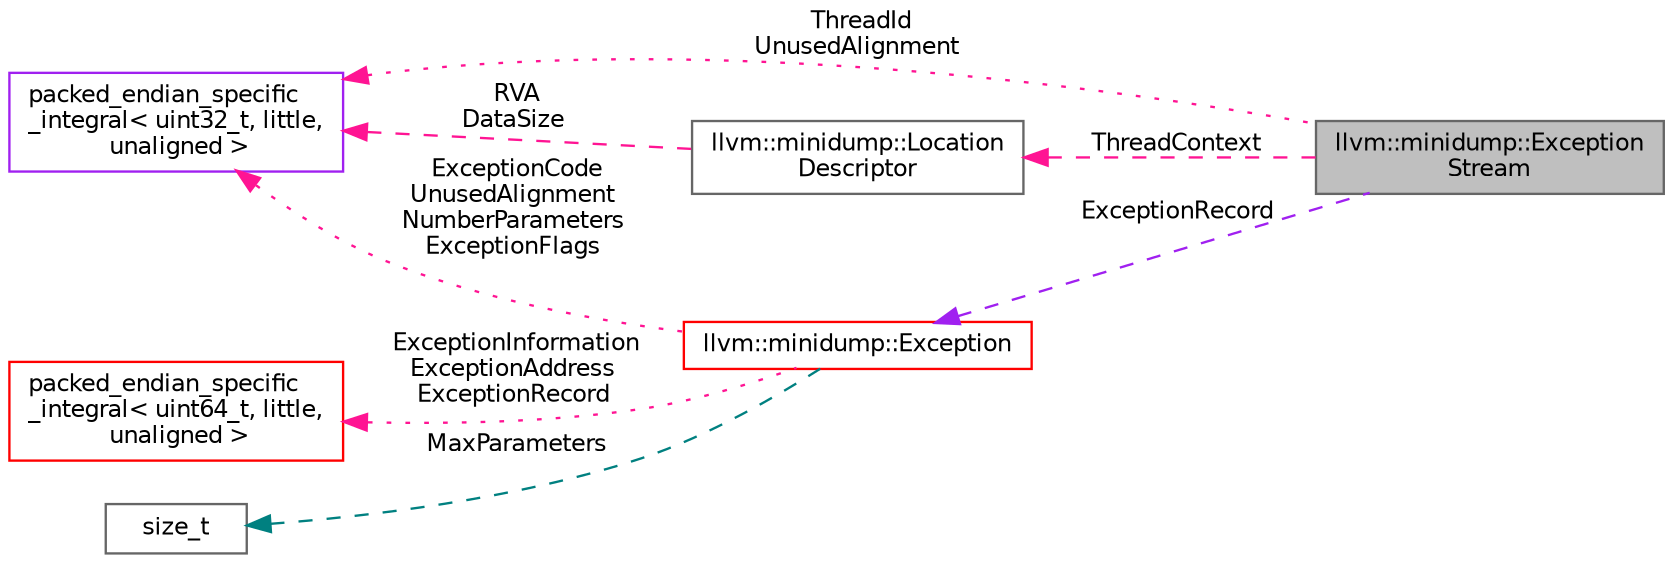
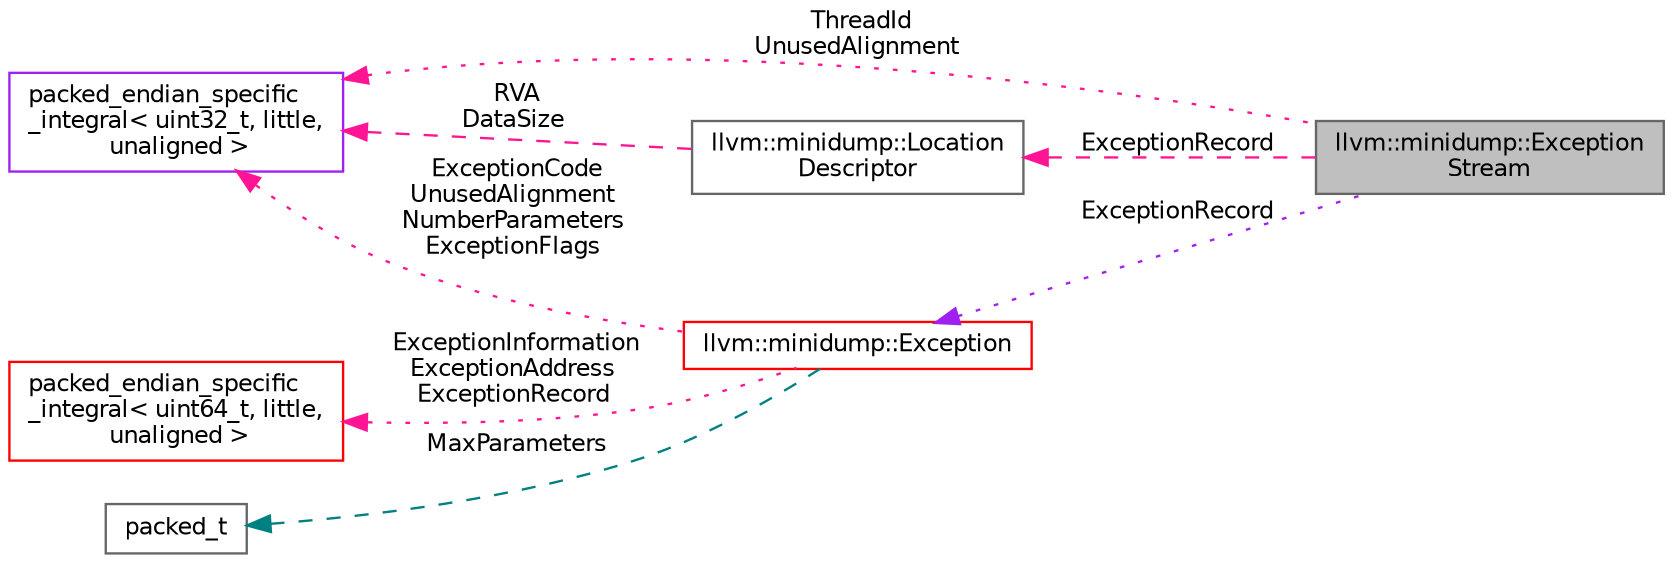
(1174, 145) -> (1174, 145)
(1164, 254) -> (1164, 254)
(176, 529) -> (176, 529)
